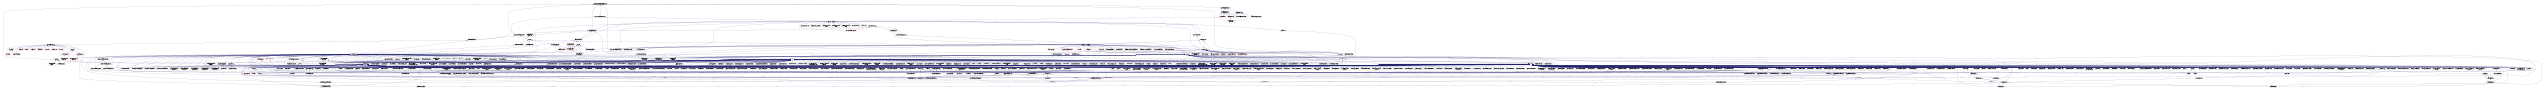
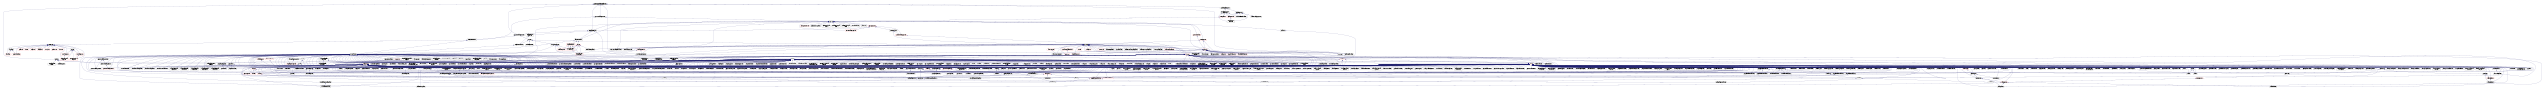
(673, 59) -> (674, 59)
